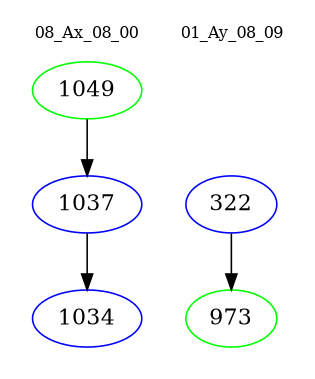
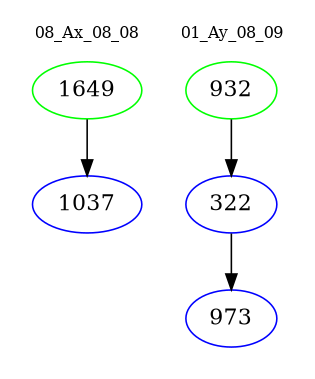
(87, 34) -> (87, 34)
(87, 90) -> (87, 90)
none -> (231, 90)
(87, 319) -> none
(231, 319) -> (231, 319)
